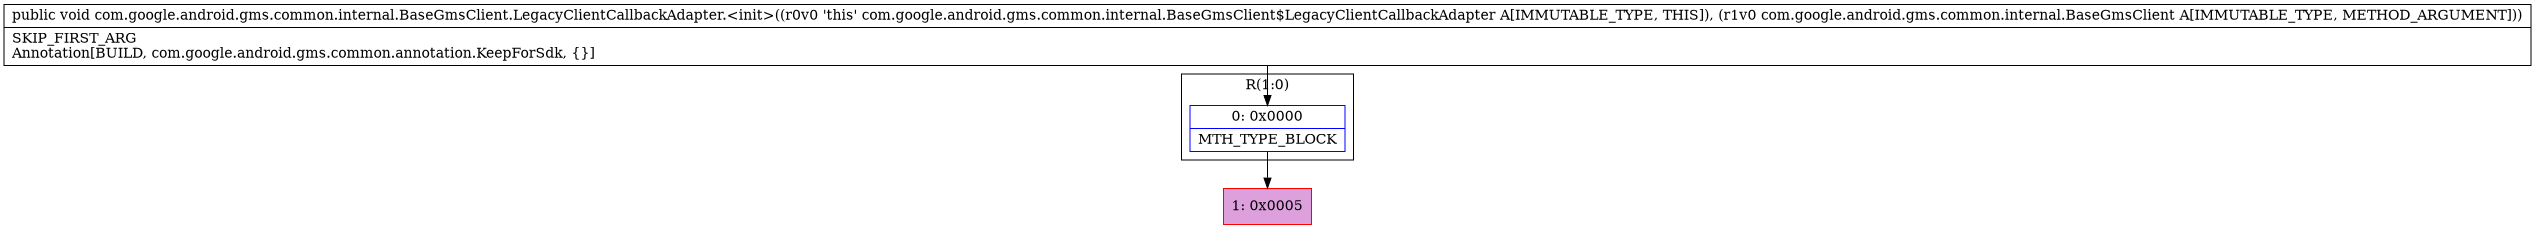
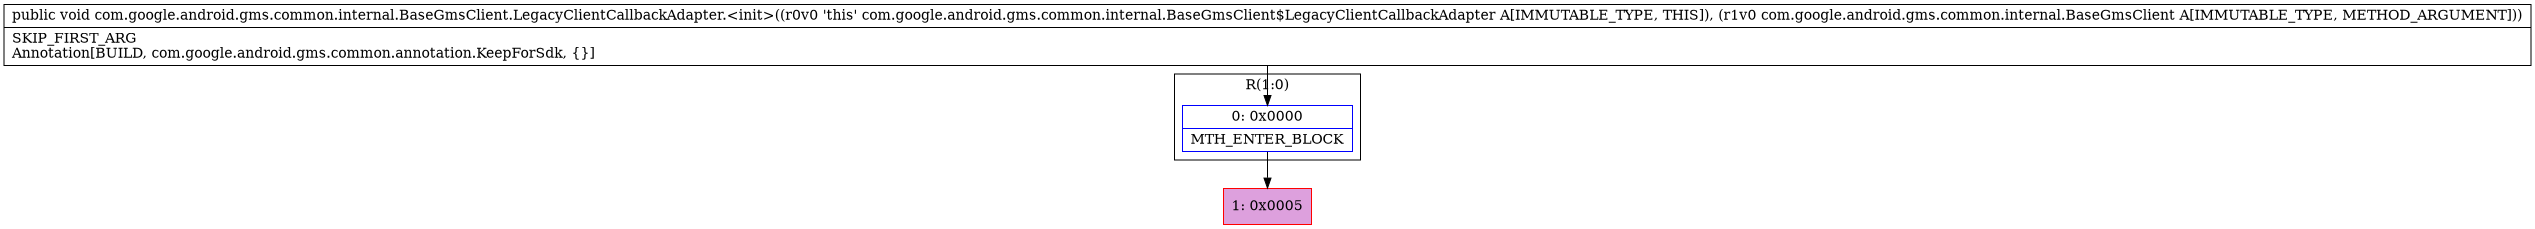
(1268, 140) -> (1268, 140)
